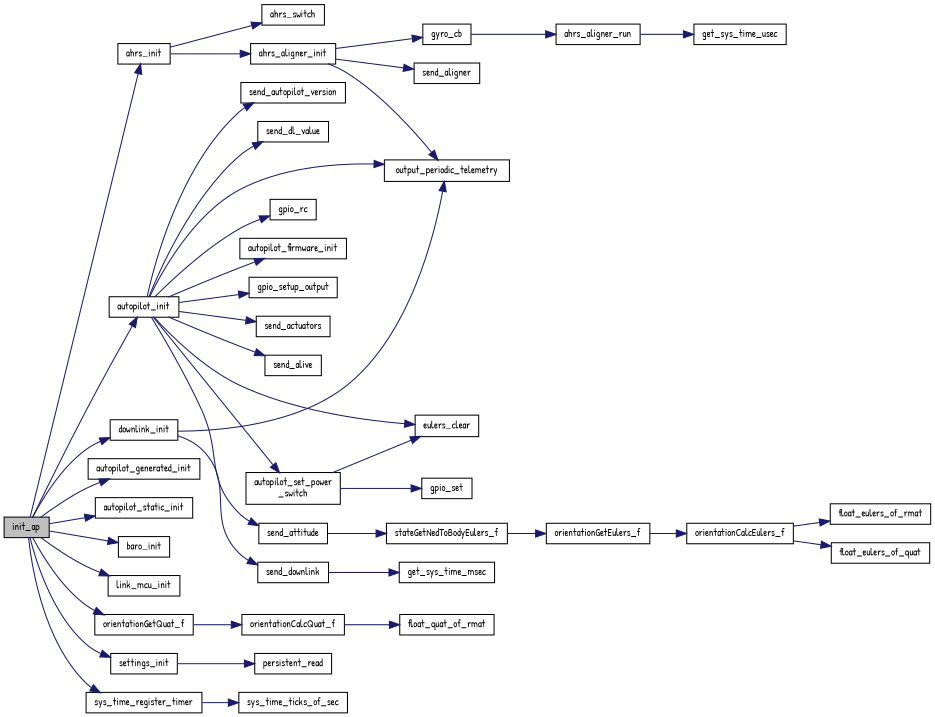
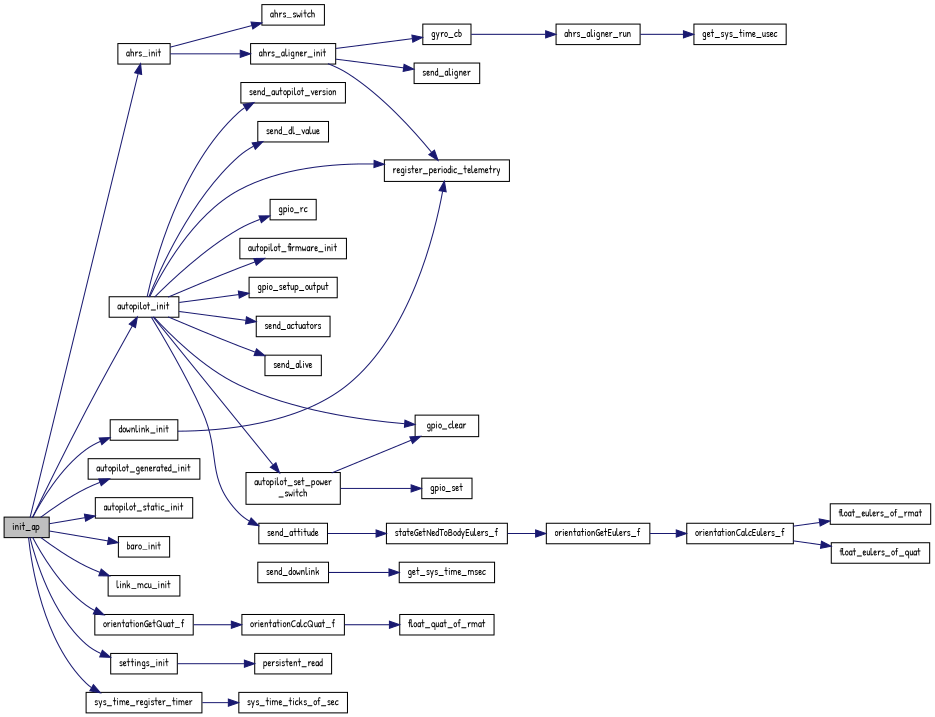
(447, 171) -> (447, 171)
(447, 426) -> (447, 426)
(220, 501) -> none
